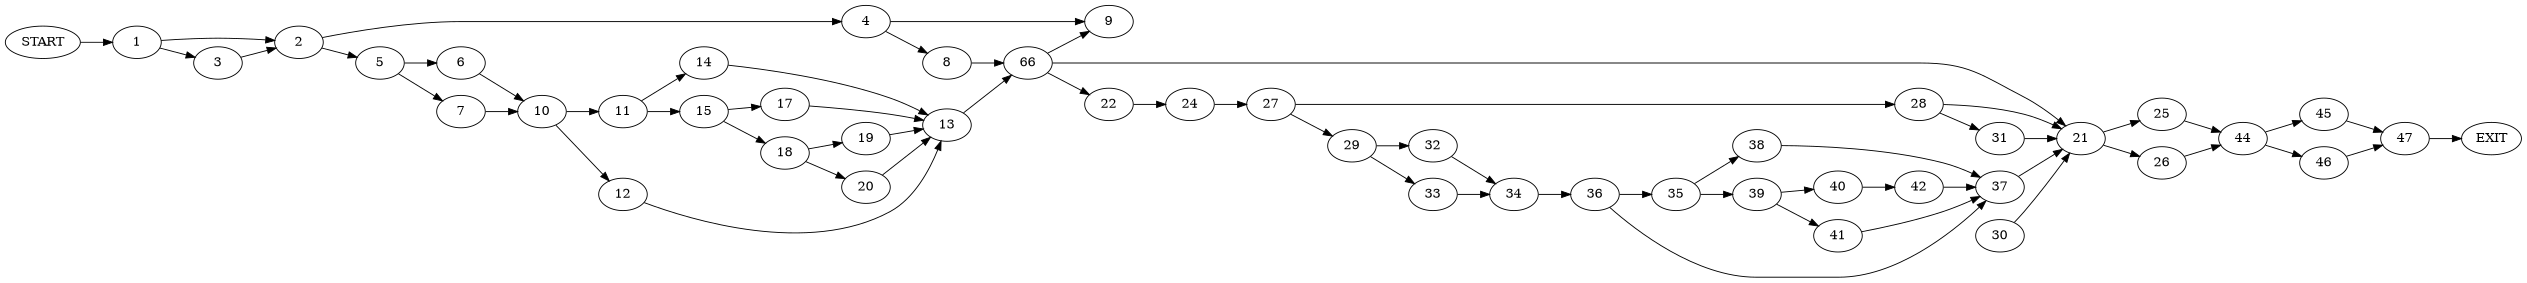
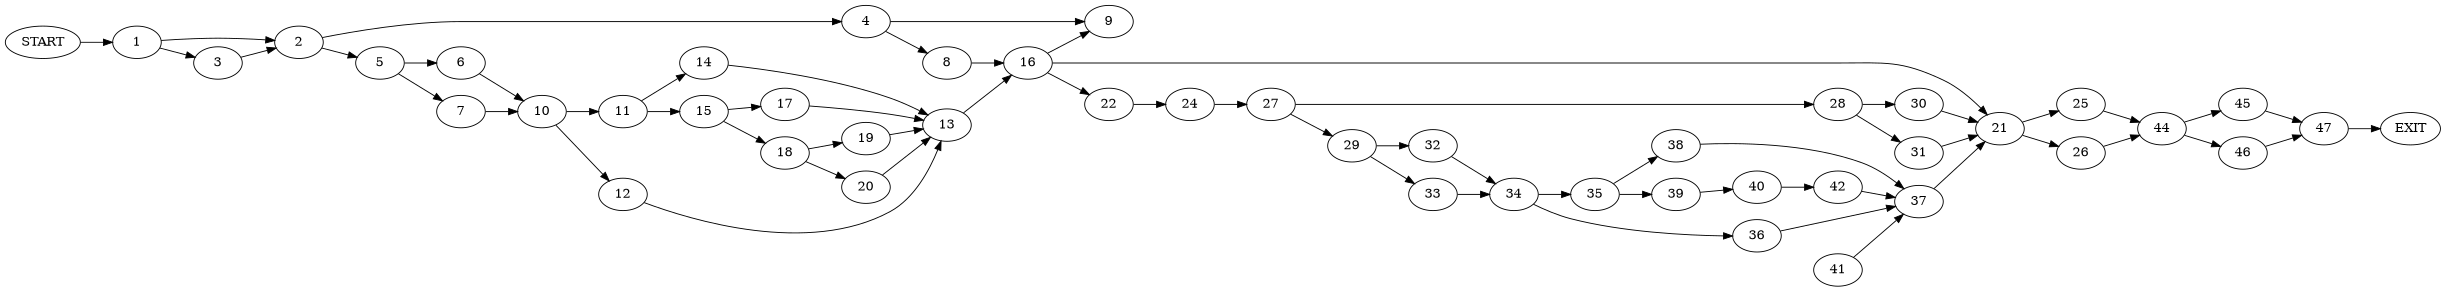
(1028, 63) -> (1028, 63)
(1999, 109) -> (1874, 104)
(1631, 194) -> (1550, 194)
(1793, 213) -> none
